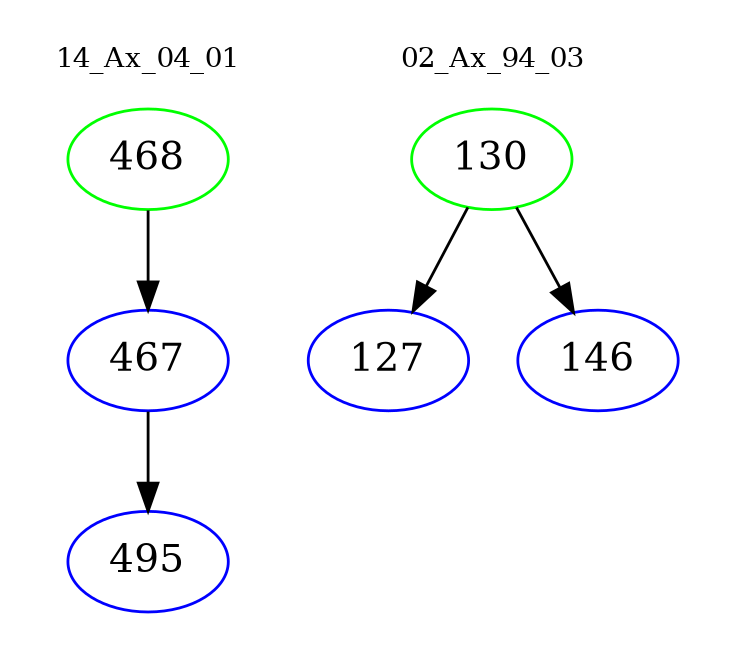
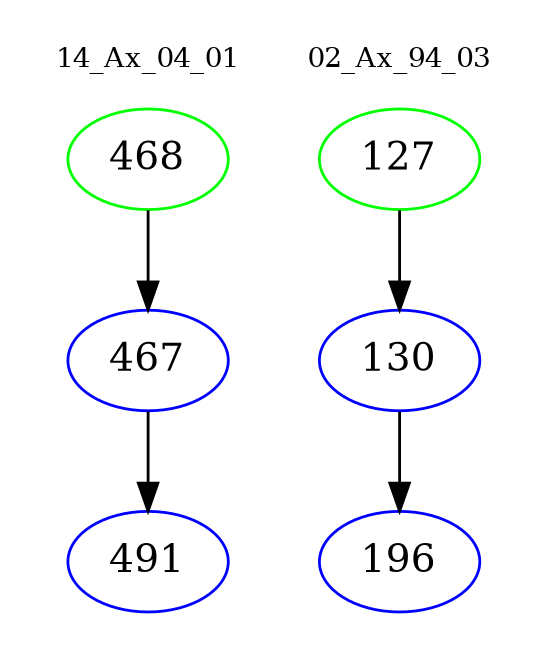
(492, 159) -> (400, 360)
(447, 247) -> (400, 246)
(388, 360) -> (400, 159)
(598, 360) -> (400, 562)
(148, 562) -> (148, 562)
